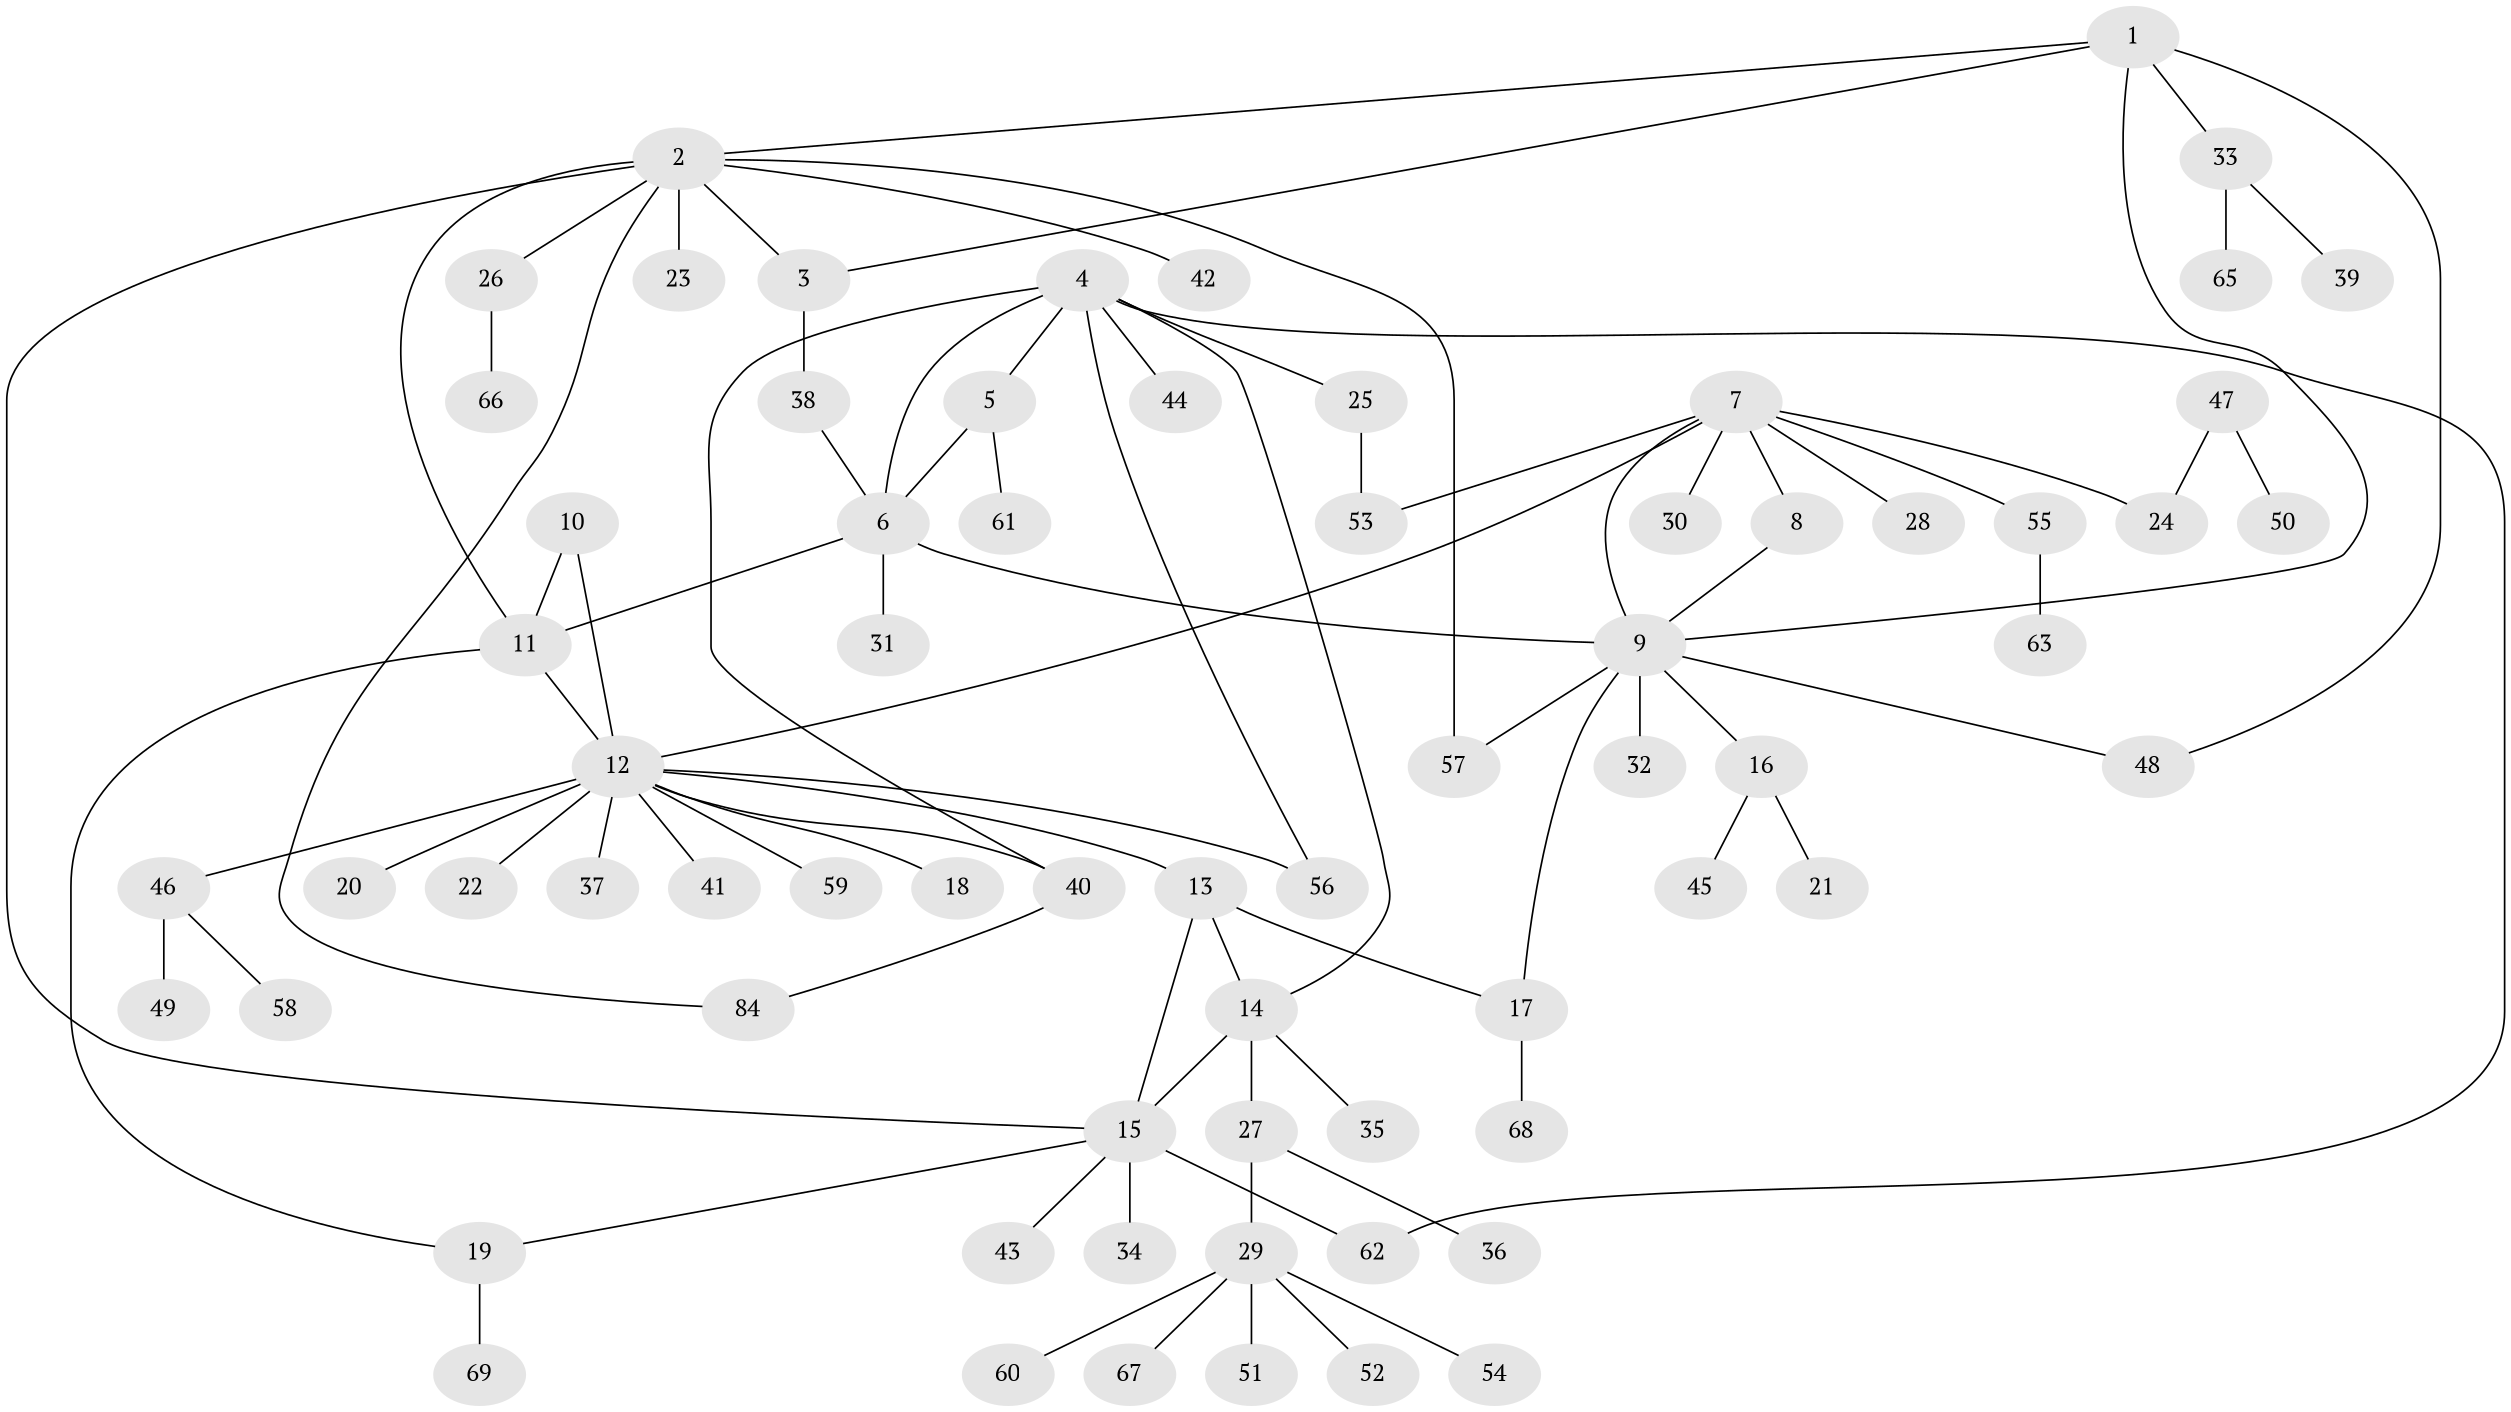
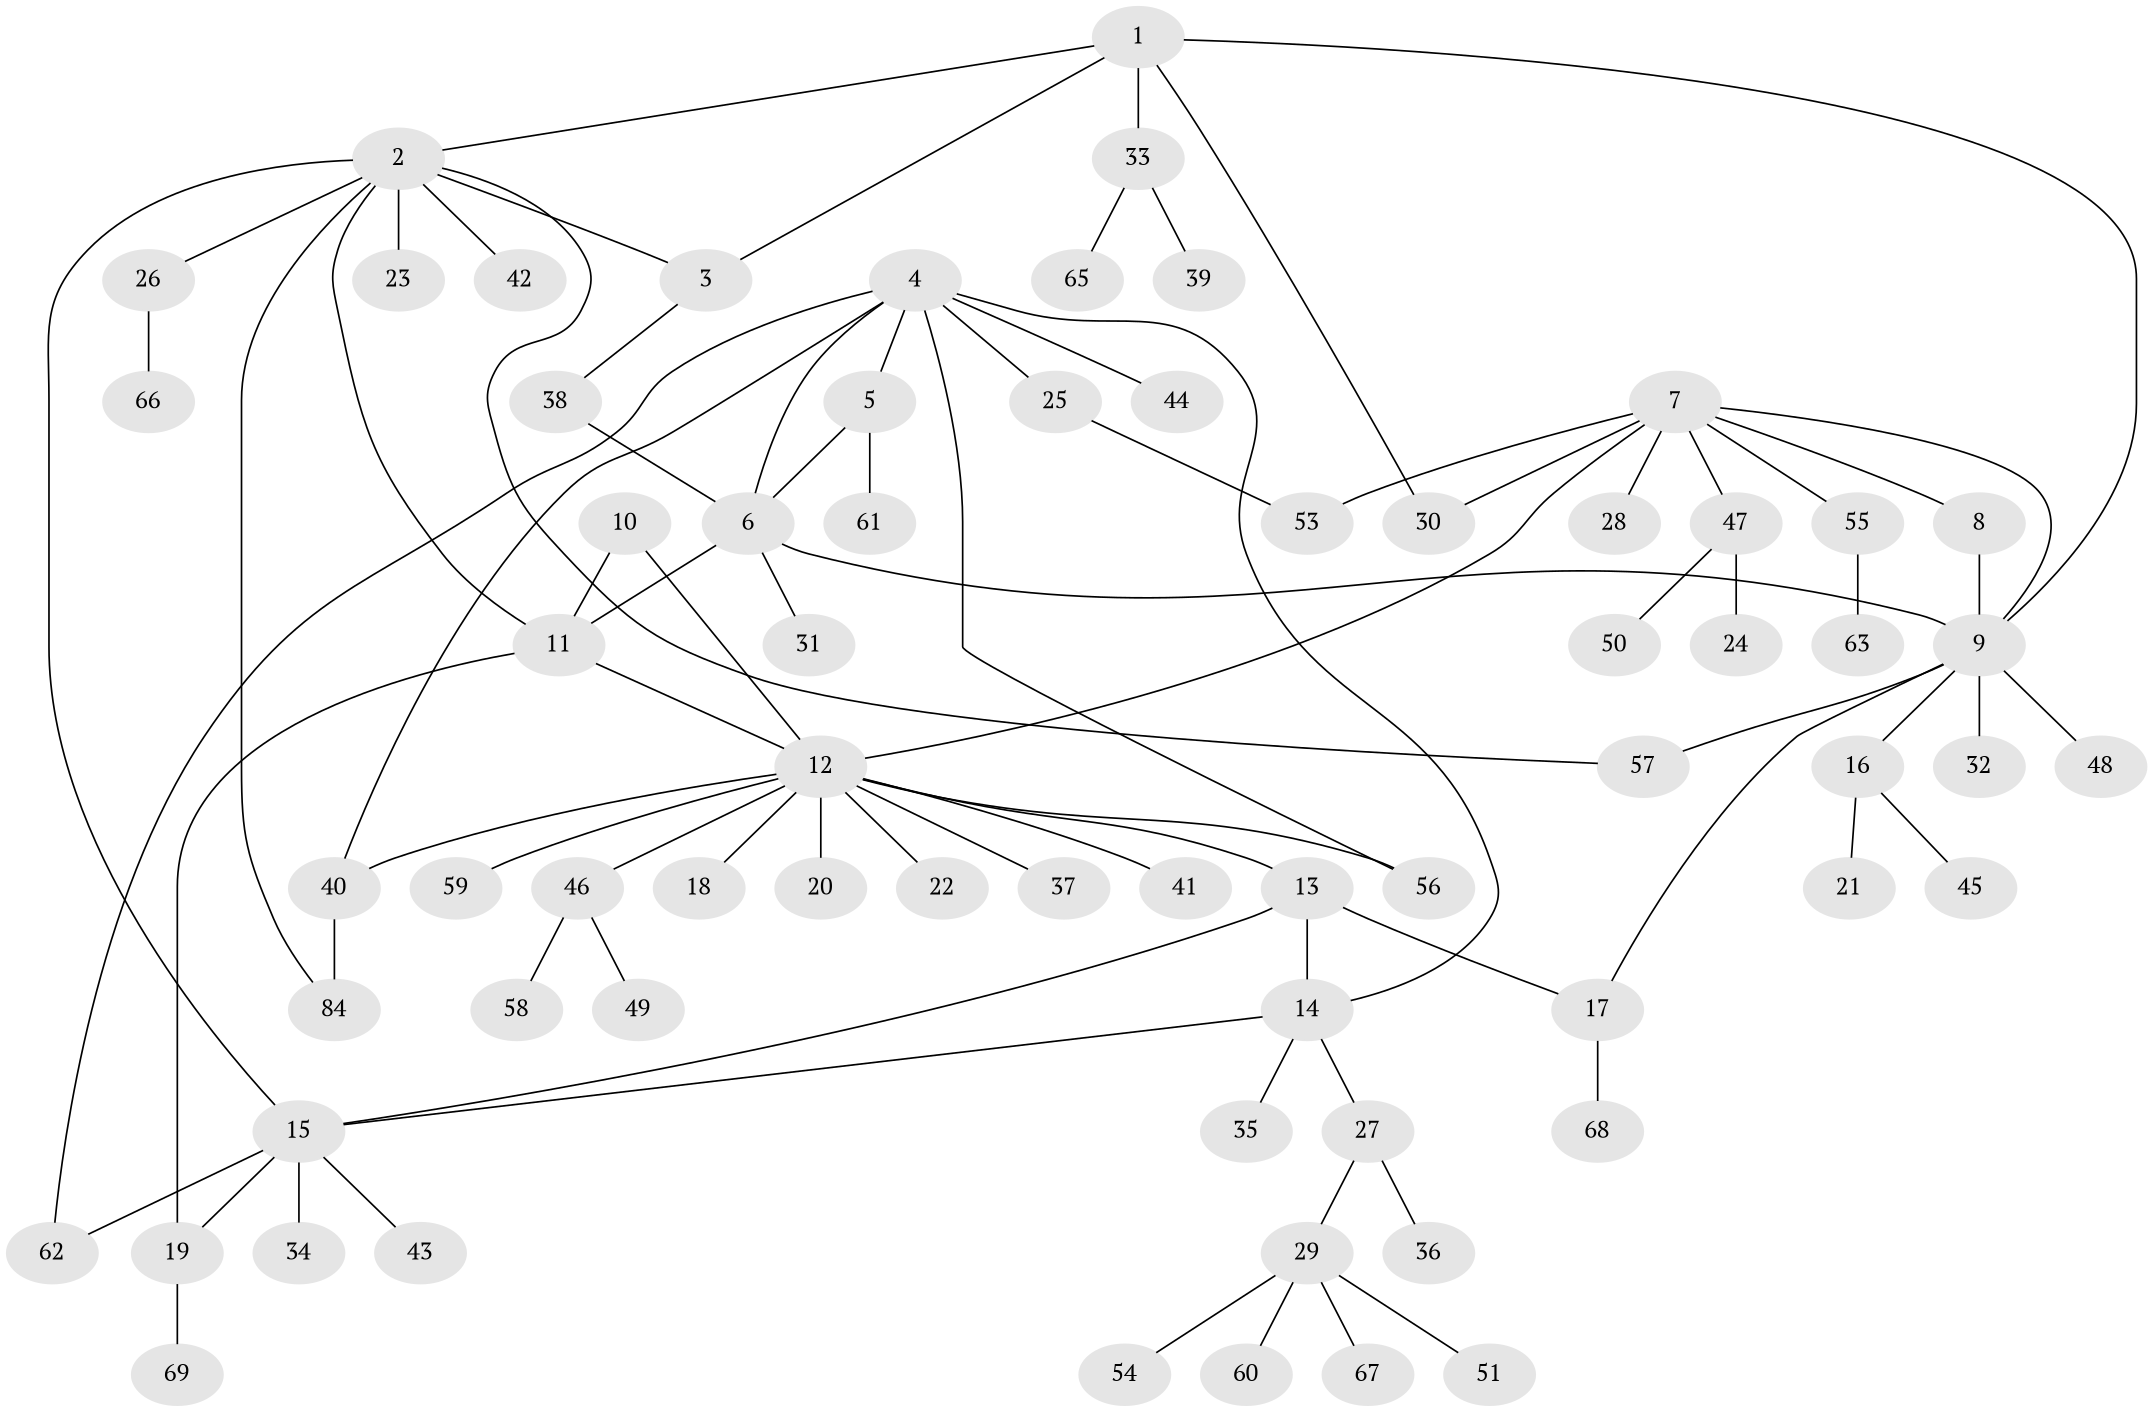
(2440, 395) -> (1290, 277)
(1955, 450) -> (1706, 463)
(1373, 1375) -> none
